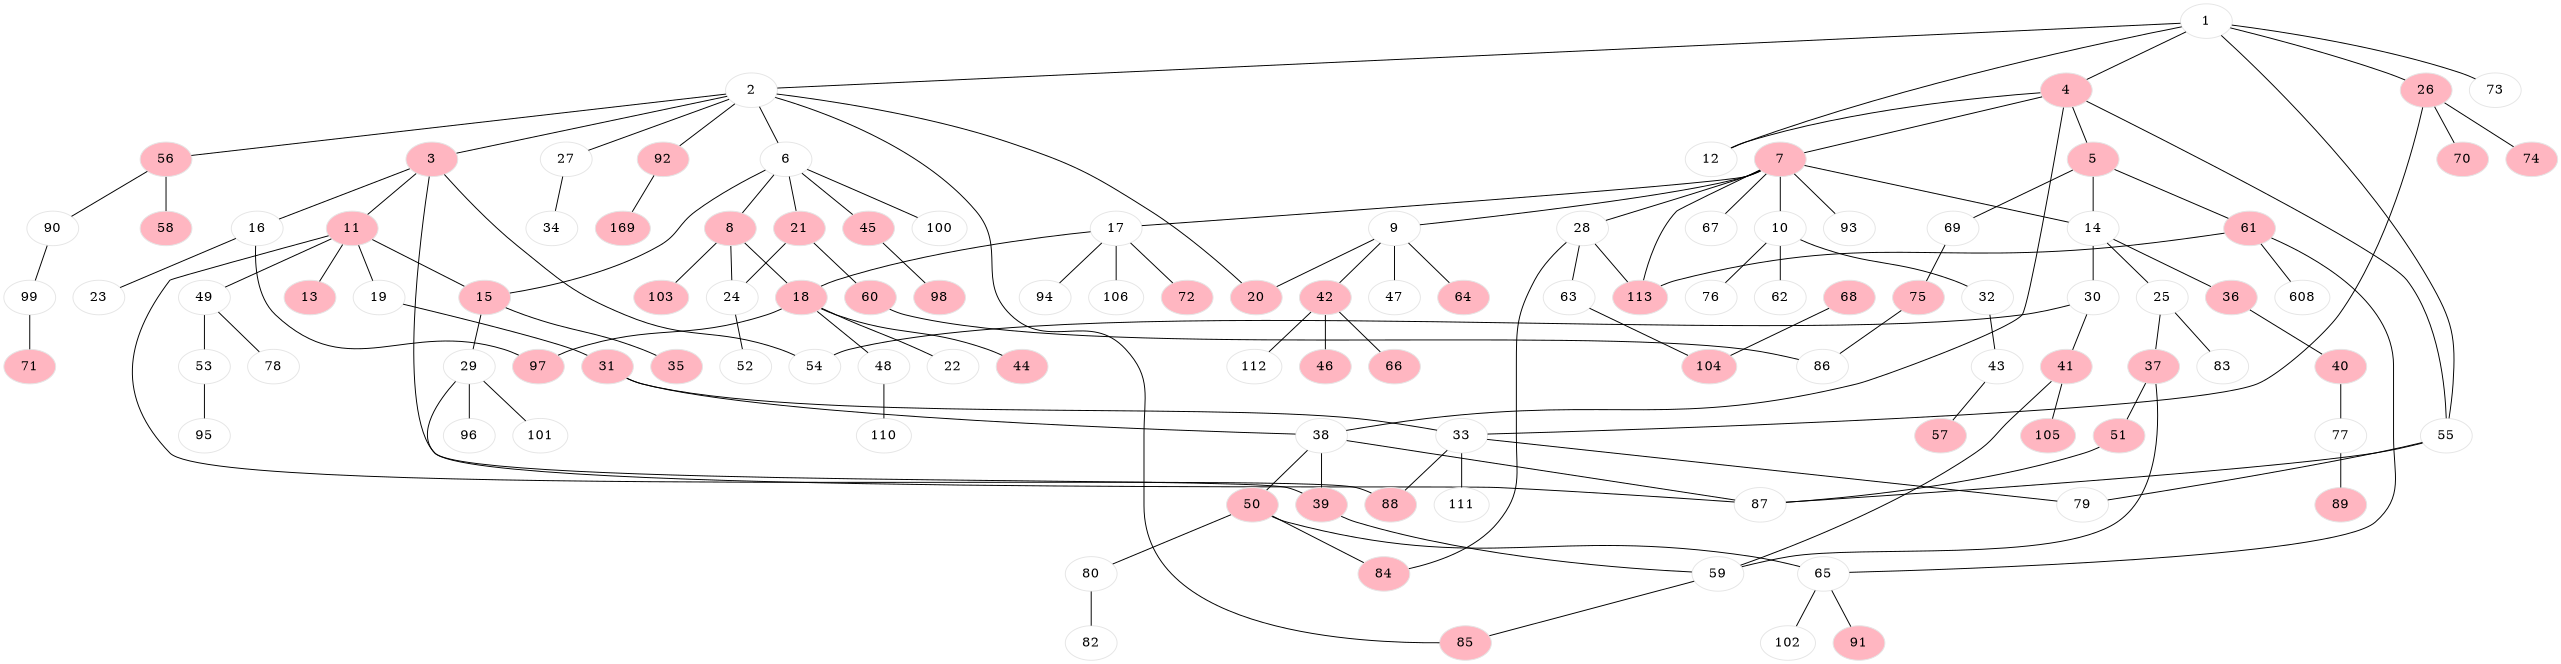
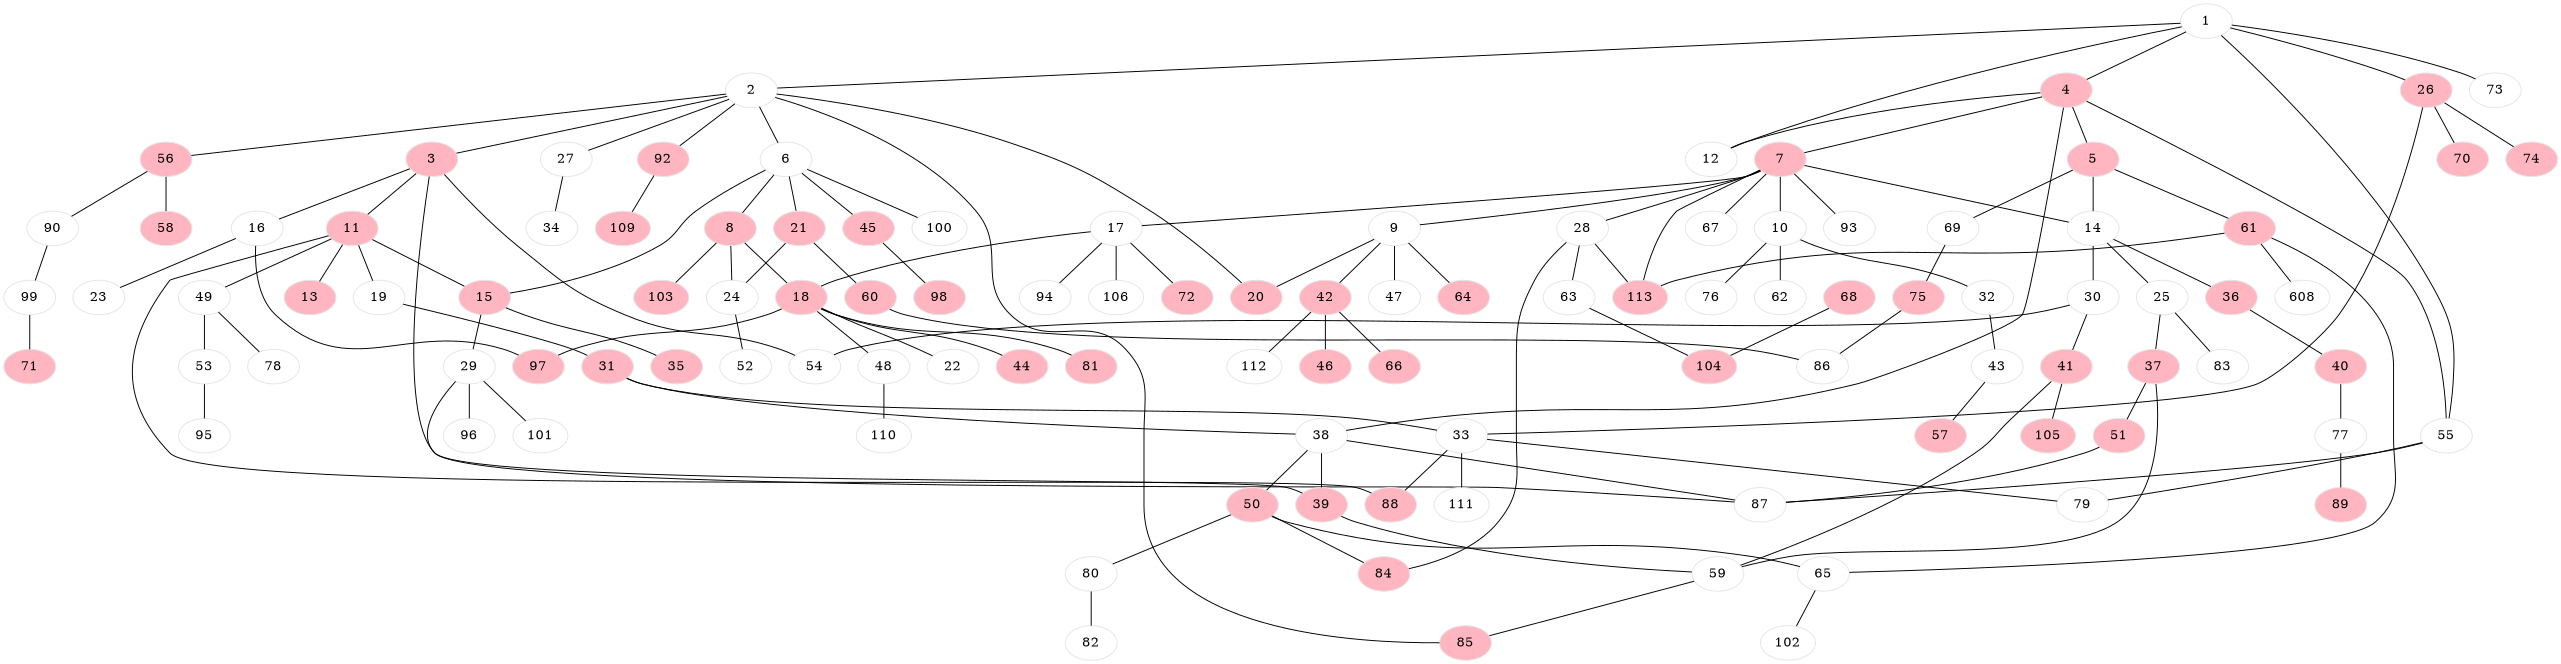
(623, 228) -> (623, 228)
none -> (1091, 367)
(1859, 643) -> none
